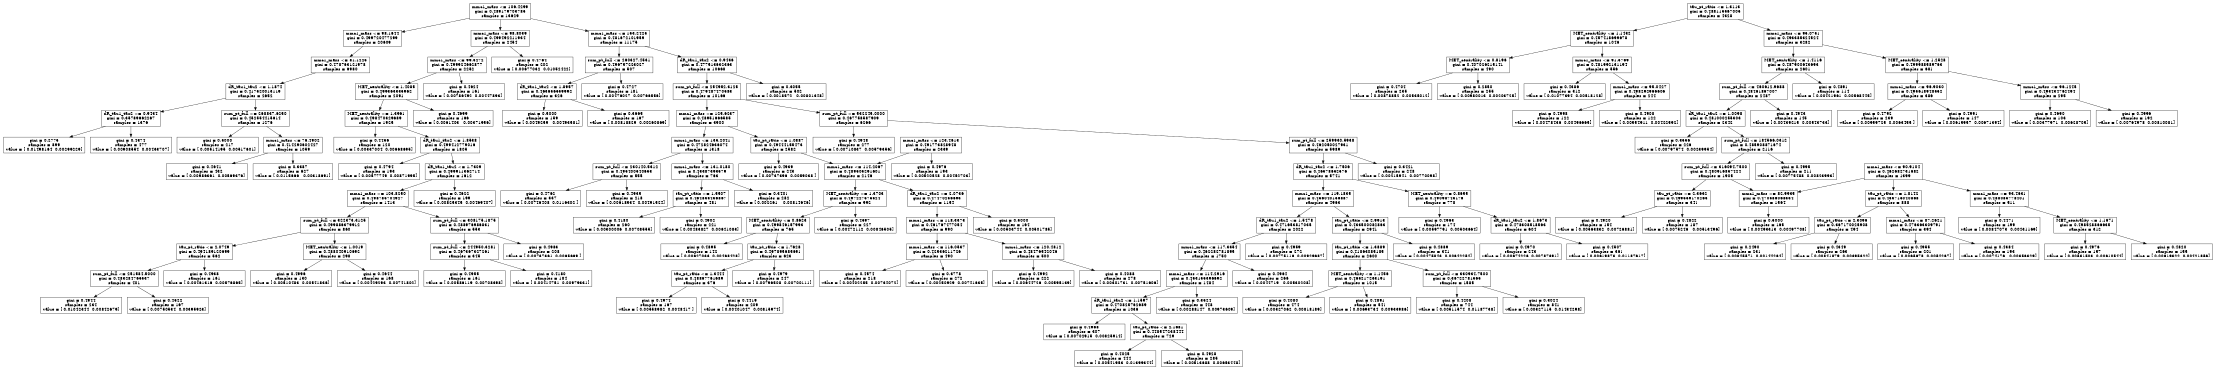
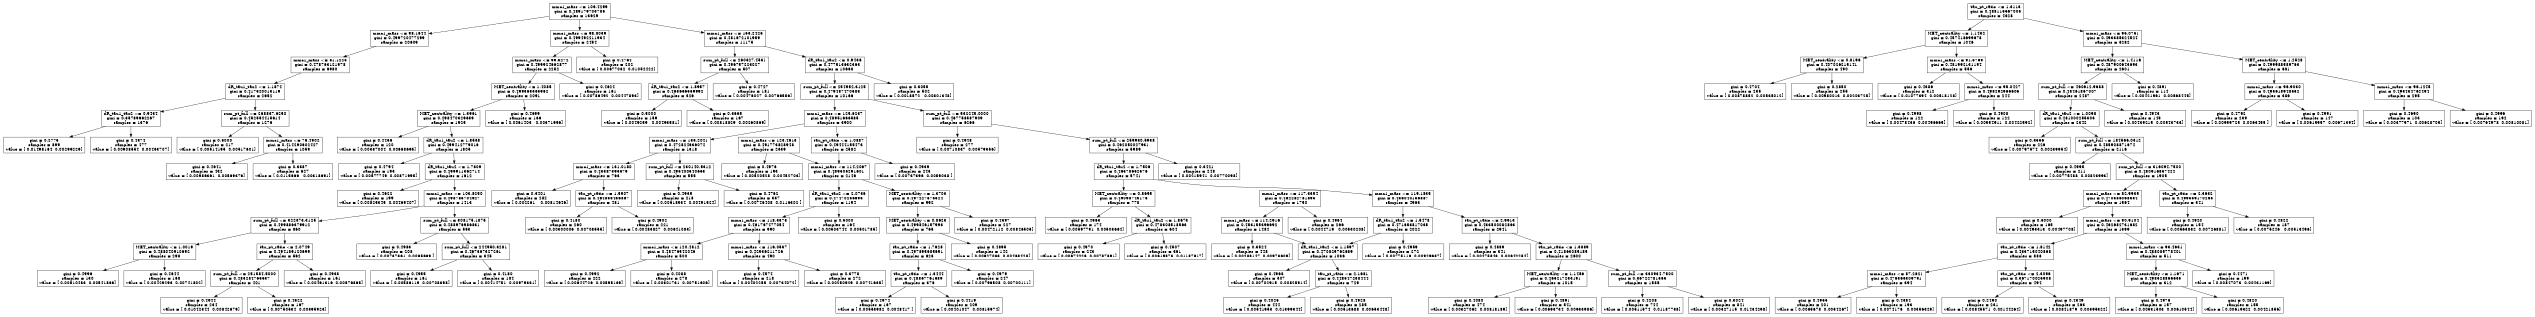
(1832, 185) -> (2112, 210)
(1249, 238) -> (1367, 238)
